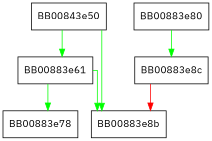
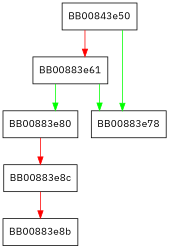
(62, 40) -> (85, 40)
(171, 40) -> (40, 147)
(102, 67) -> (122, 67)
(97, 85) -> (55, 93)
